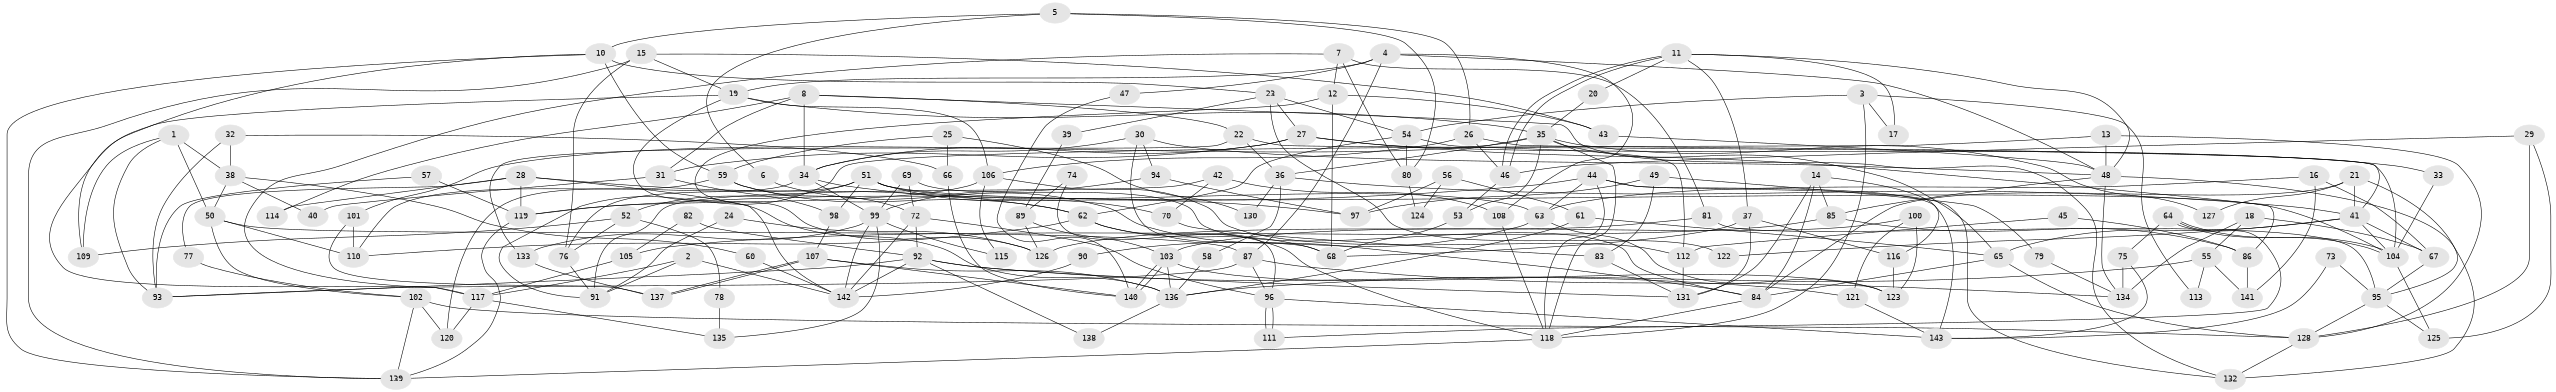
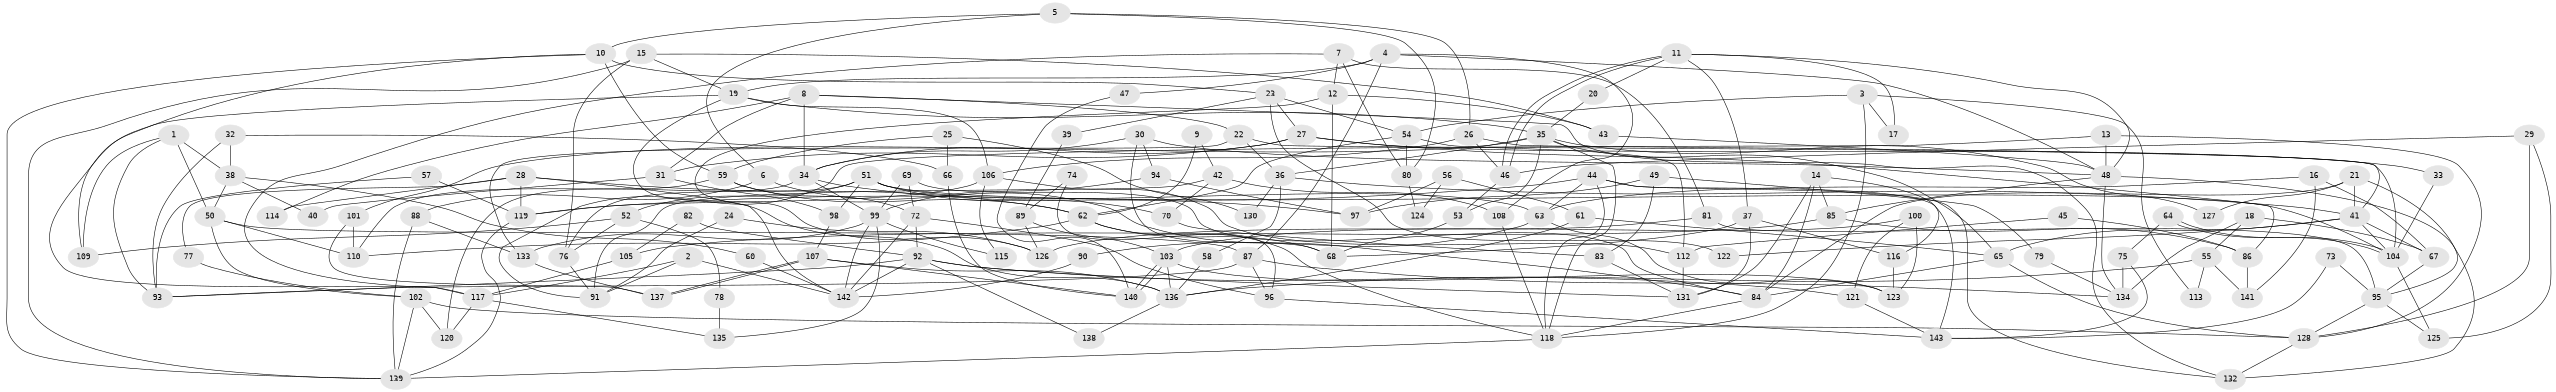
none -> (1197, 135)
none -> (416, 217)
(1269, 339) -> none
